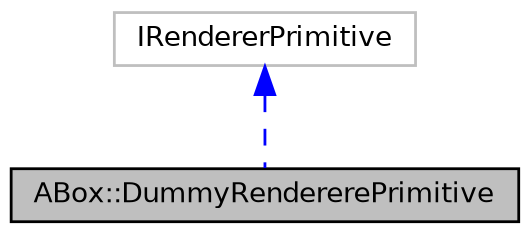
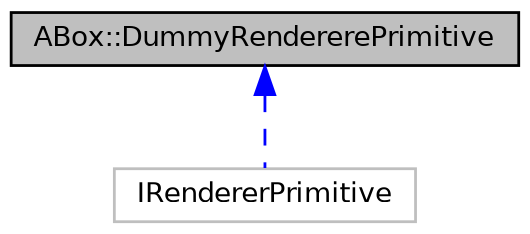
(265, 132) -> (265, 132)
